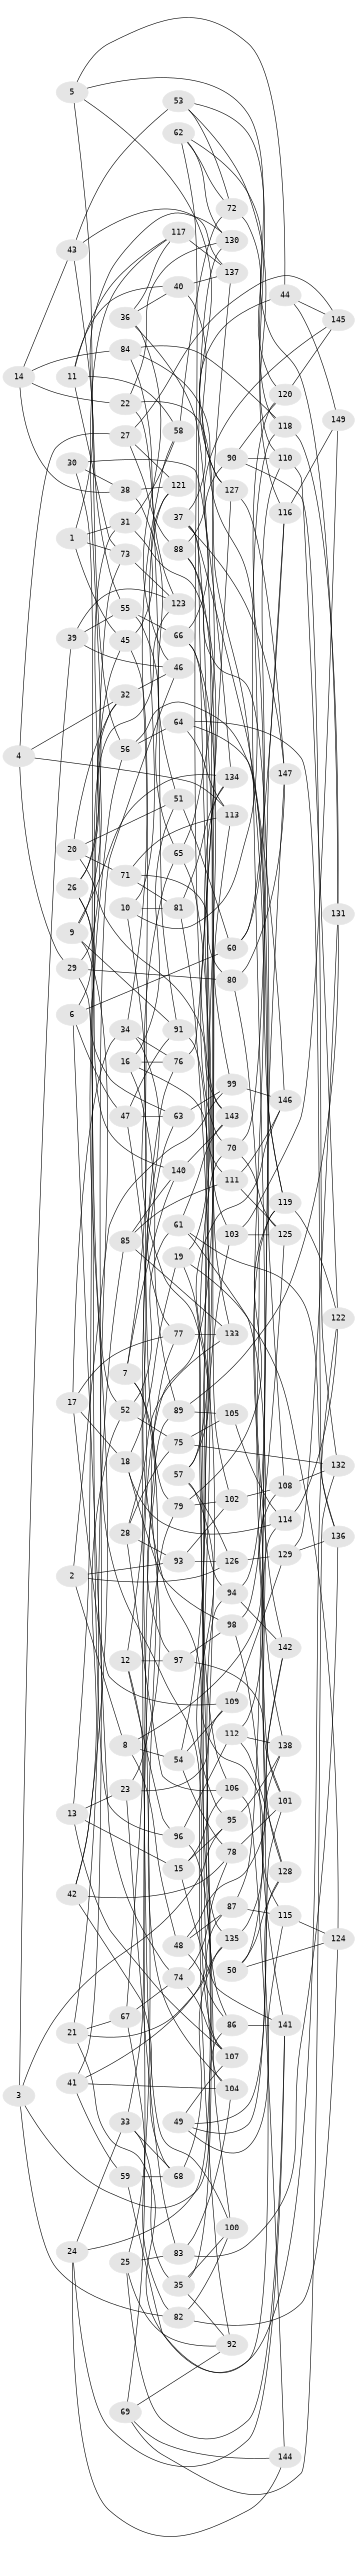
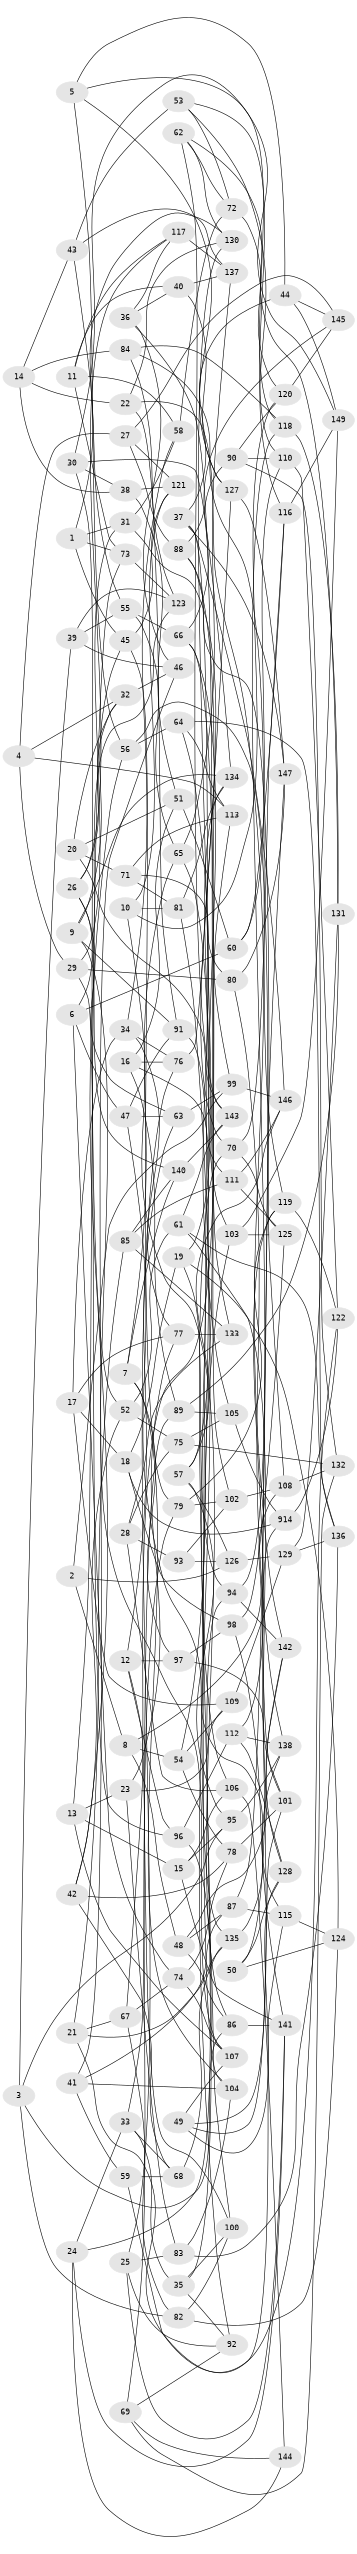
none -> (159, 88)
(265, 944) -> (206, 1068)
(285, 1520) -> (285, 1520)
(125, 1569) -> none
